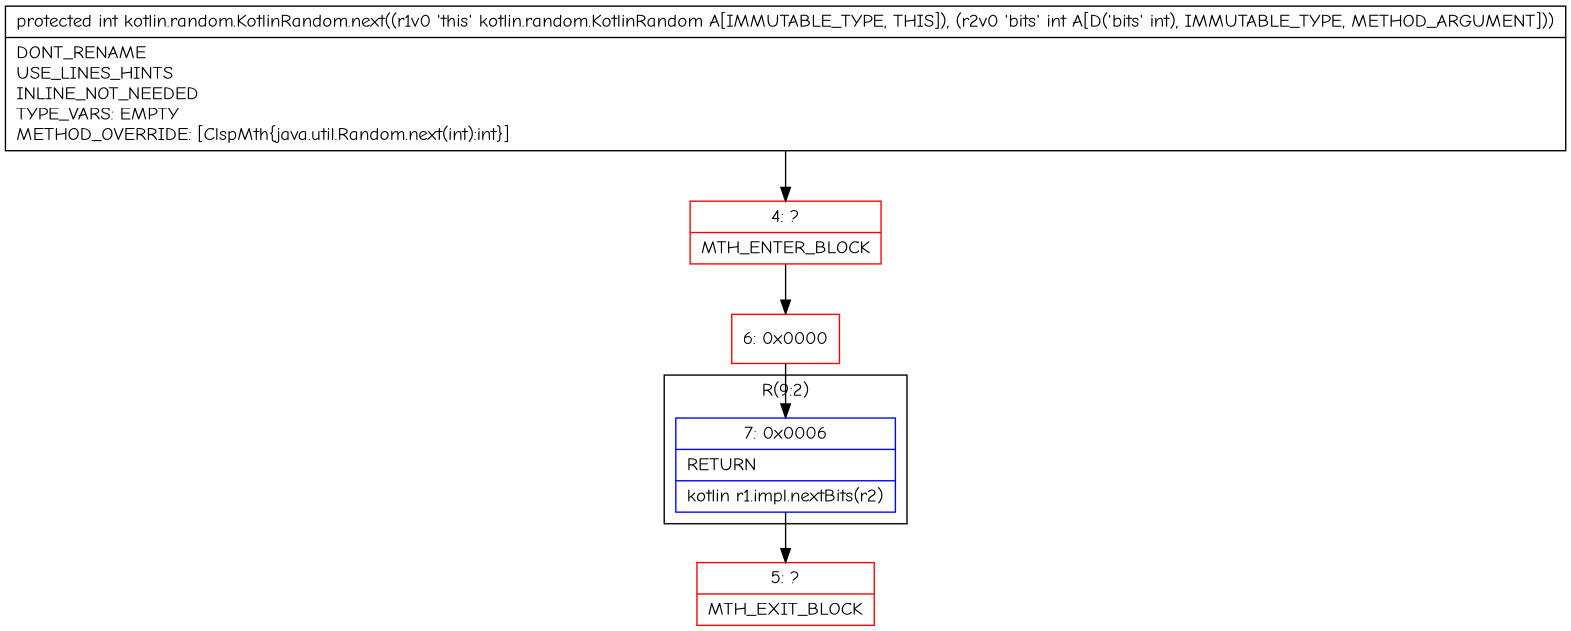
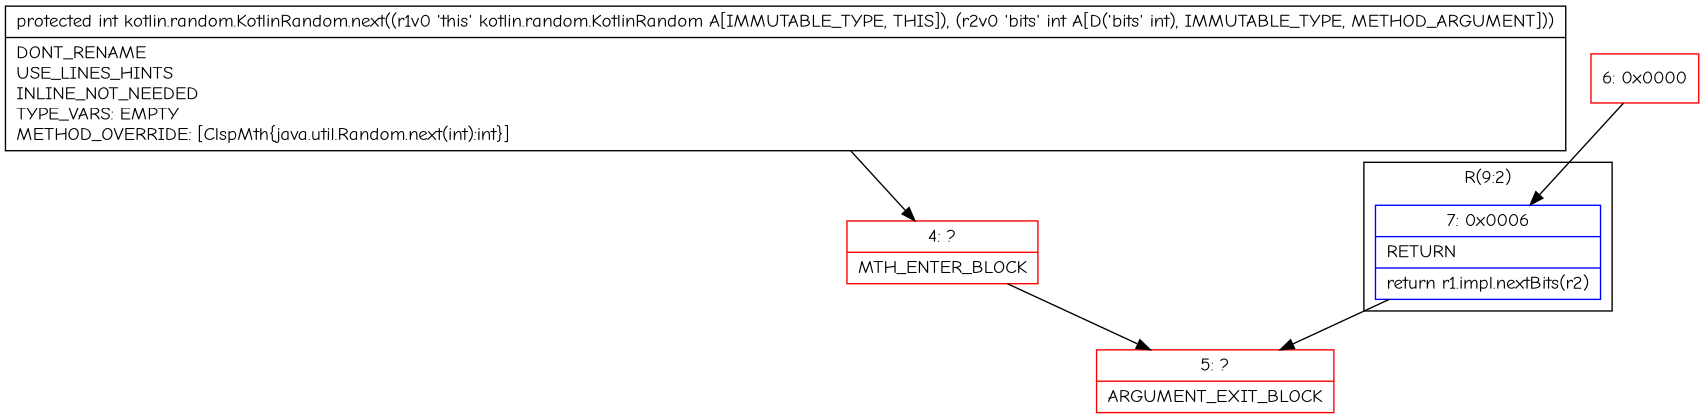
(786, 282) -> (1073, 314)
(786, 496) -> (1488, 283)
(786, 609) -> (1215, 396)
